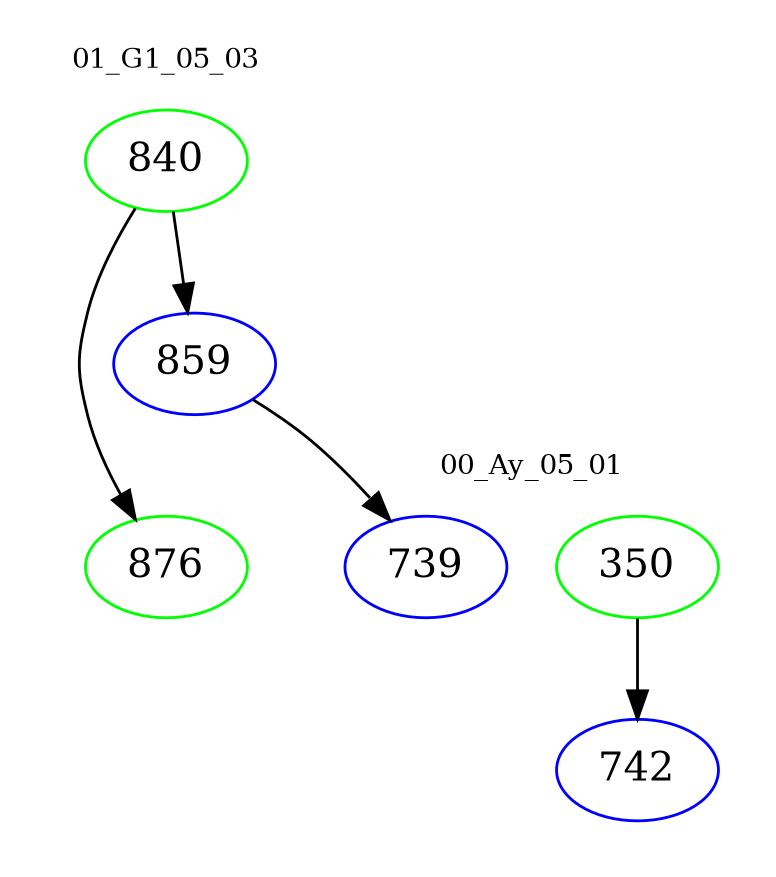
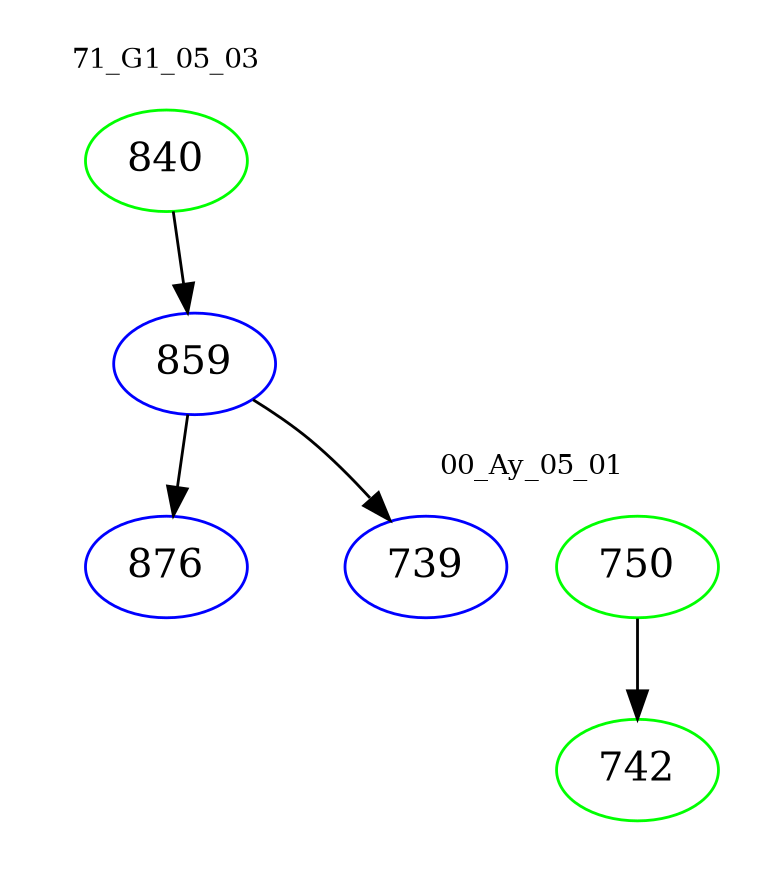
(166, 61) -> (166, 61)
(80, 350) -> (183, 451)
(166, 567) -> (166, 567)
(638, 567) -> (638, 567)
(638, 770) -> (638, 770)
